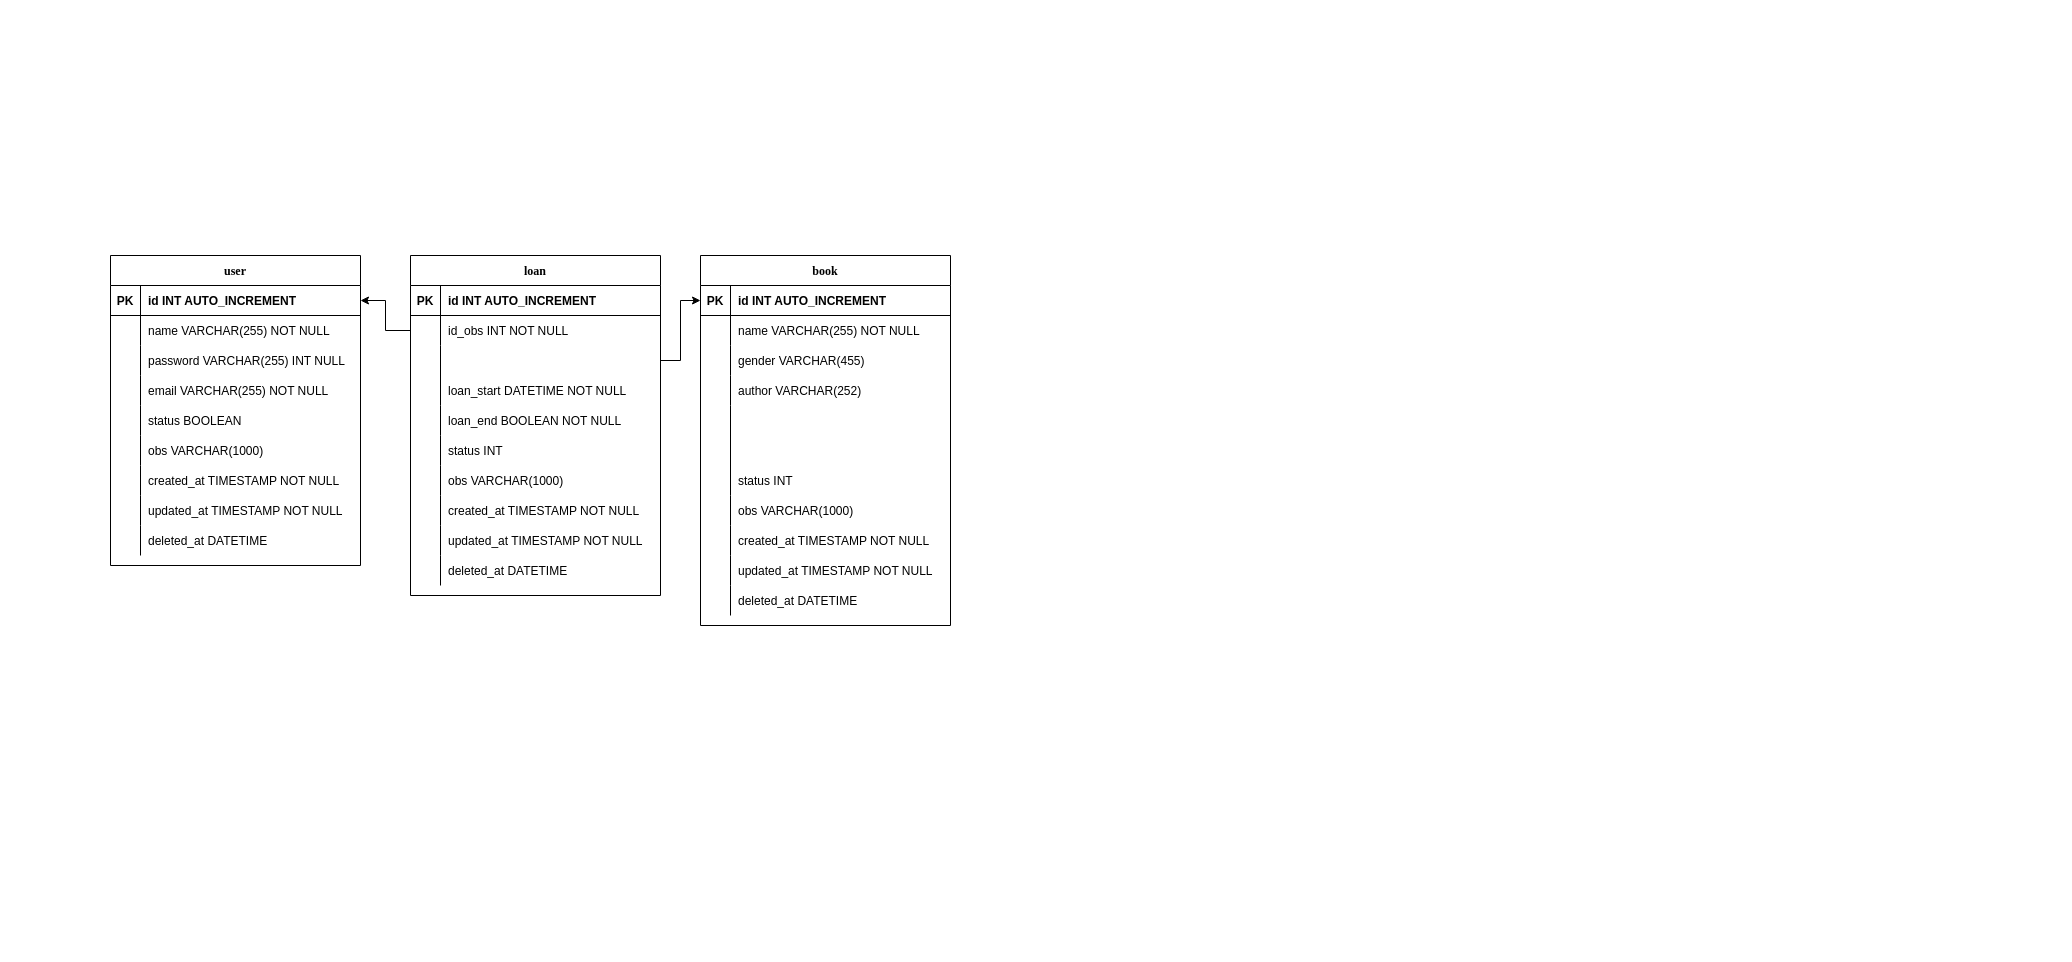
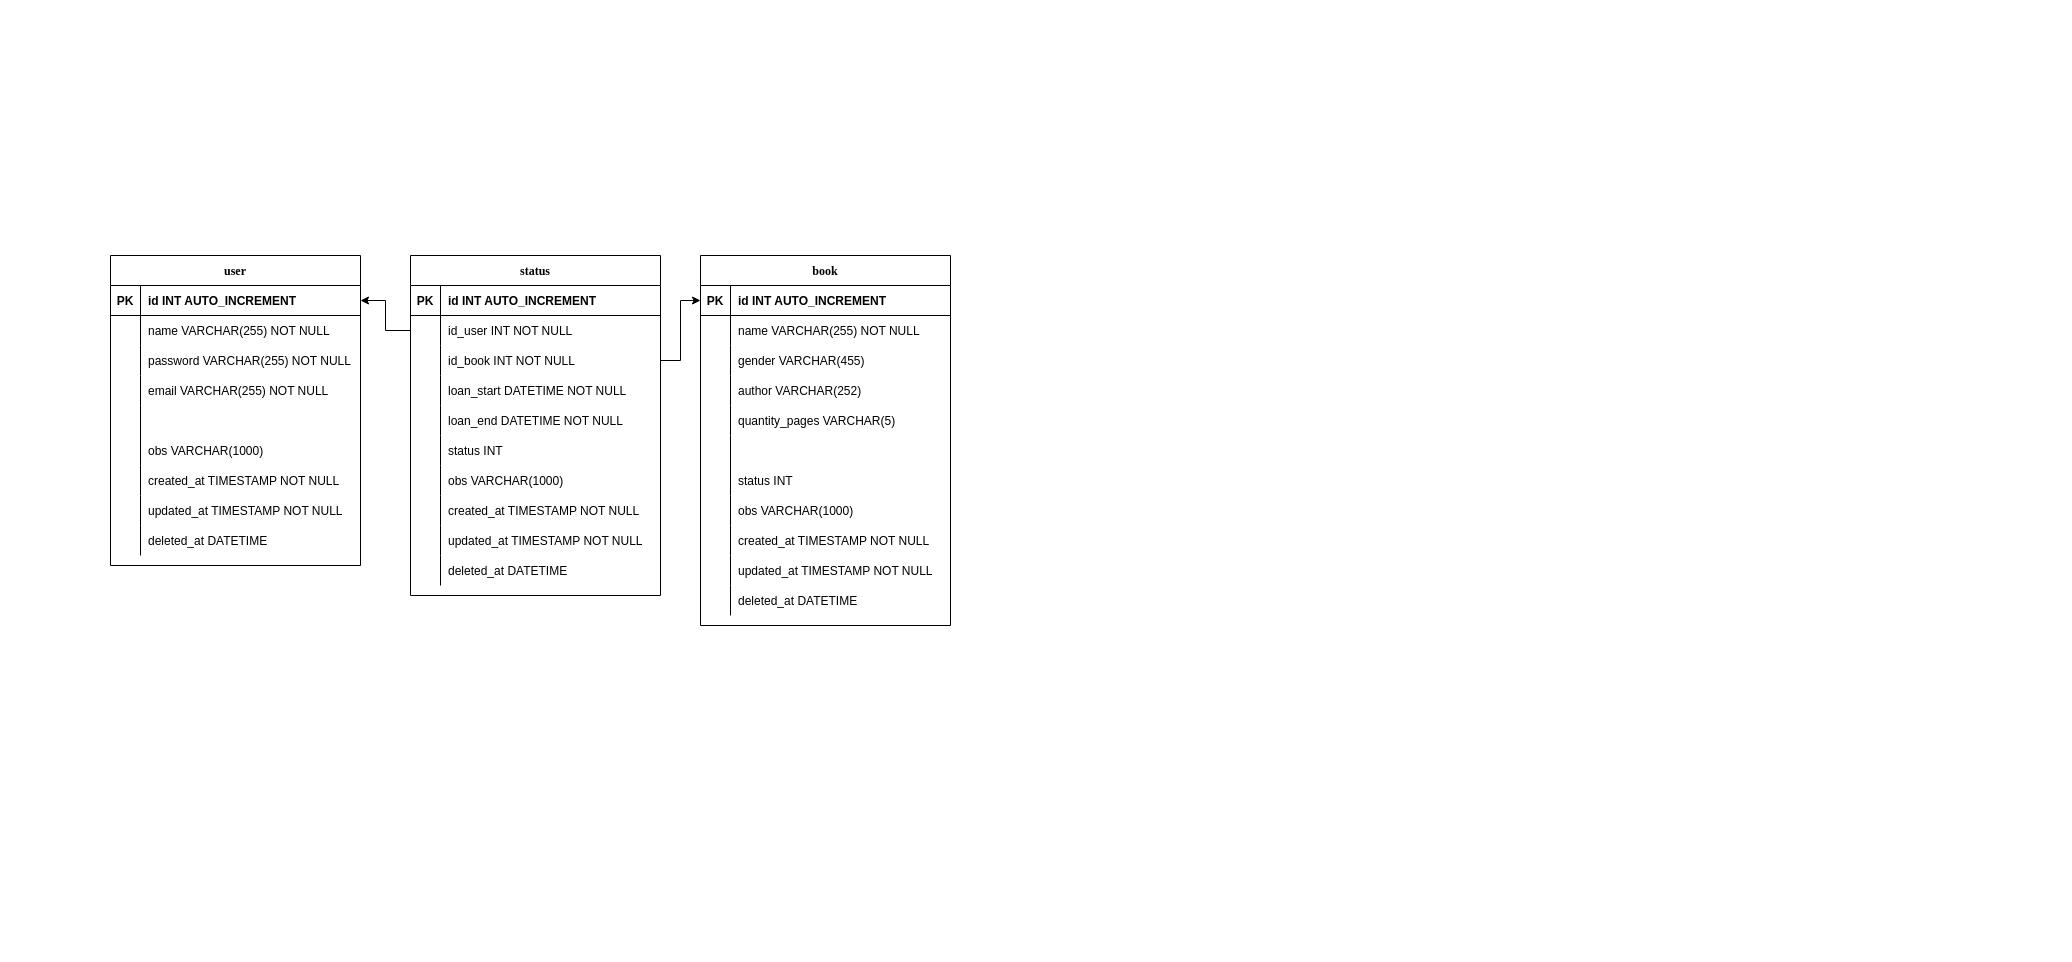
(535, 271) -> (535, 271)
(506, 331) -> (509, 331)
(244, 361) -> (244, 361)
none -> (551, 361)
(251, 421) -> none
(526, 421) -> (529, 421)
none -> (841, 421)
